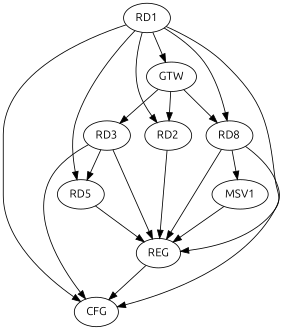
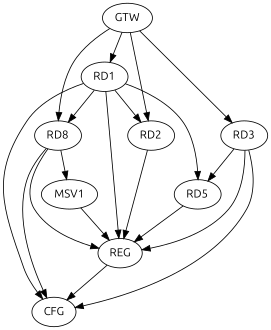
(158, 43) -> (118, 43)
